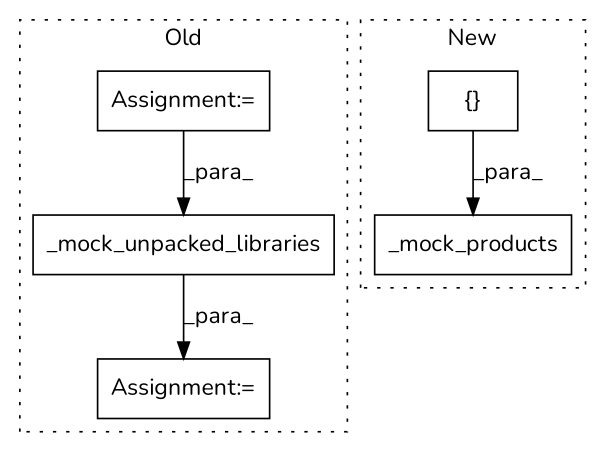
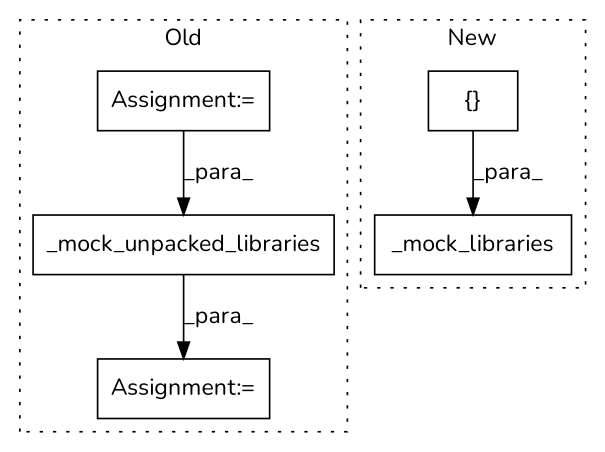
(473, 245) -> (473, 245)
